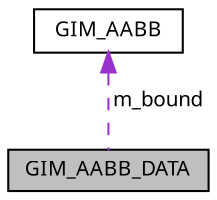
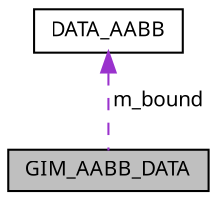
(108, 31) -> (108, 31)
